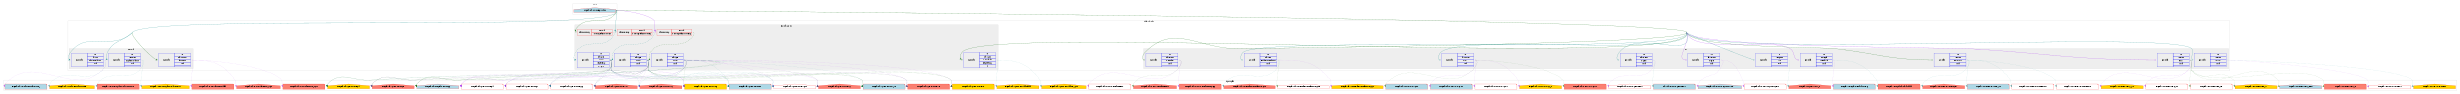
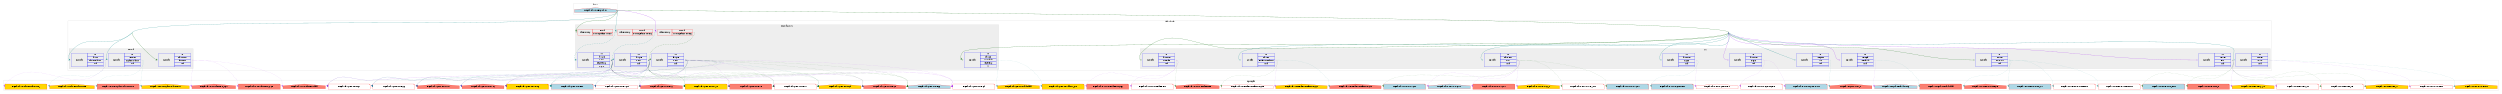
(26, 87) -> (26, 87)
(213, 87) -> (304, 87)
(438, 87) -> (929, 87)
(884, 87) -> (706, 87)
(973, 87) -> (795, 87)
(1064, 87) -> (1063, 87)
(1451, 87) -> (1449, 87)
(1496, 87) -> (1494, 87)
none -> (1583, 87)
(1585, 87) -> (1628, 87)
(1674, 87) -> (1672, 87)
(1720, 87) -> (1806, 87)
(1854, 87) -> (1896, 87)
(1899, 87) -> (1941, 87)
(2301, 87) -> (2164, 87)
